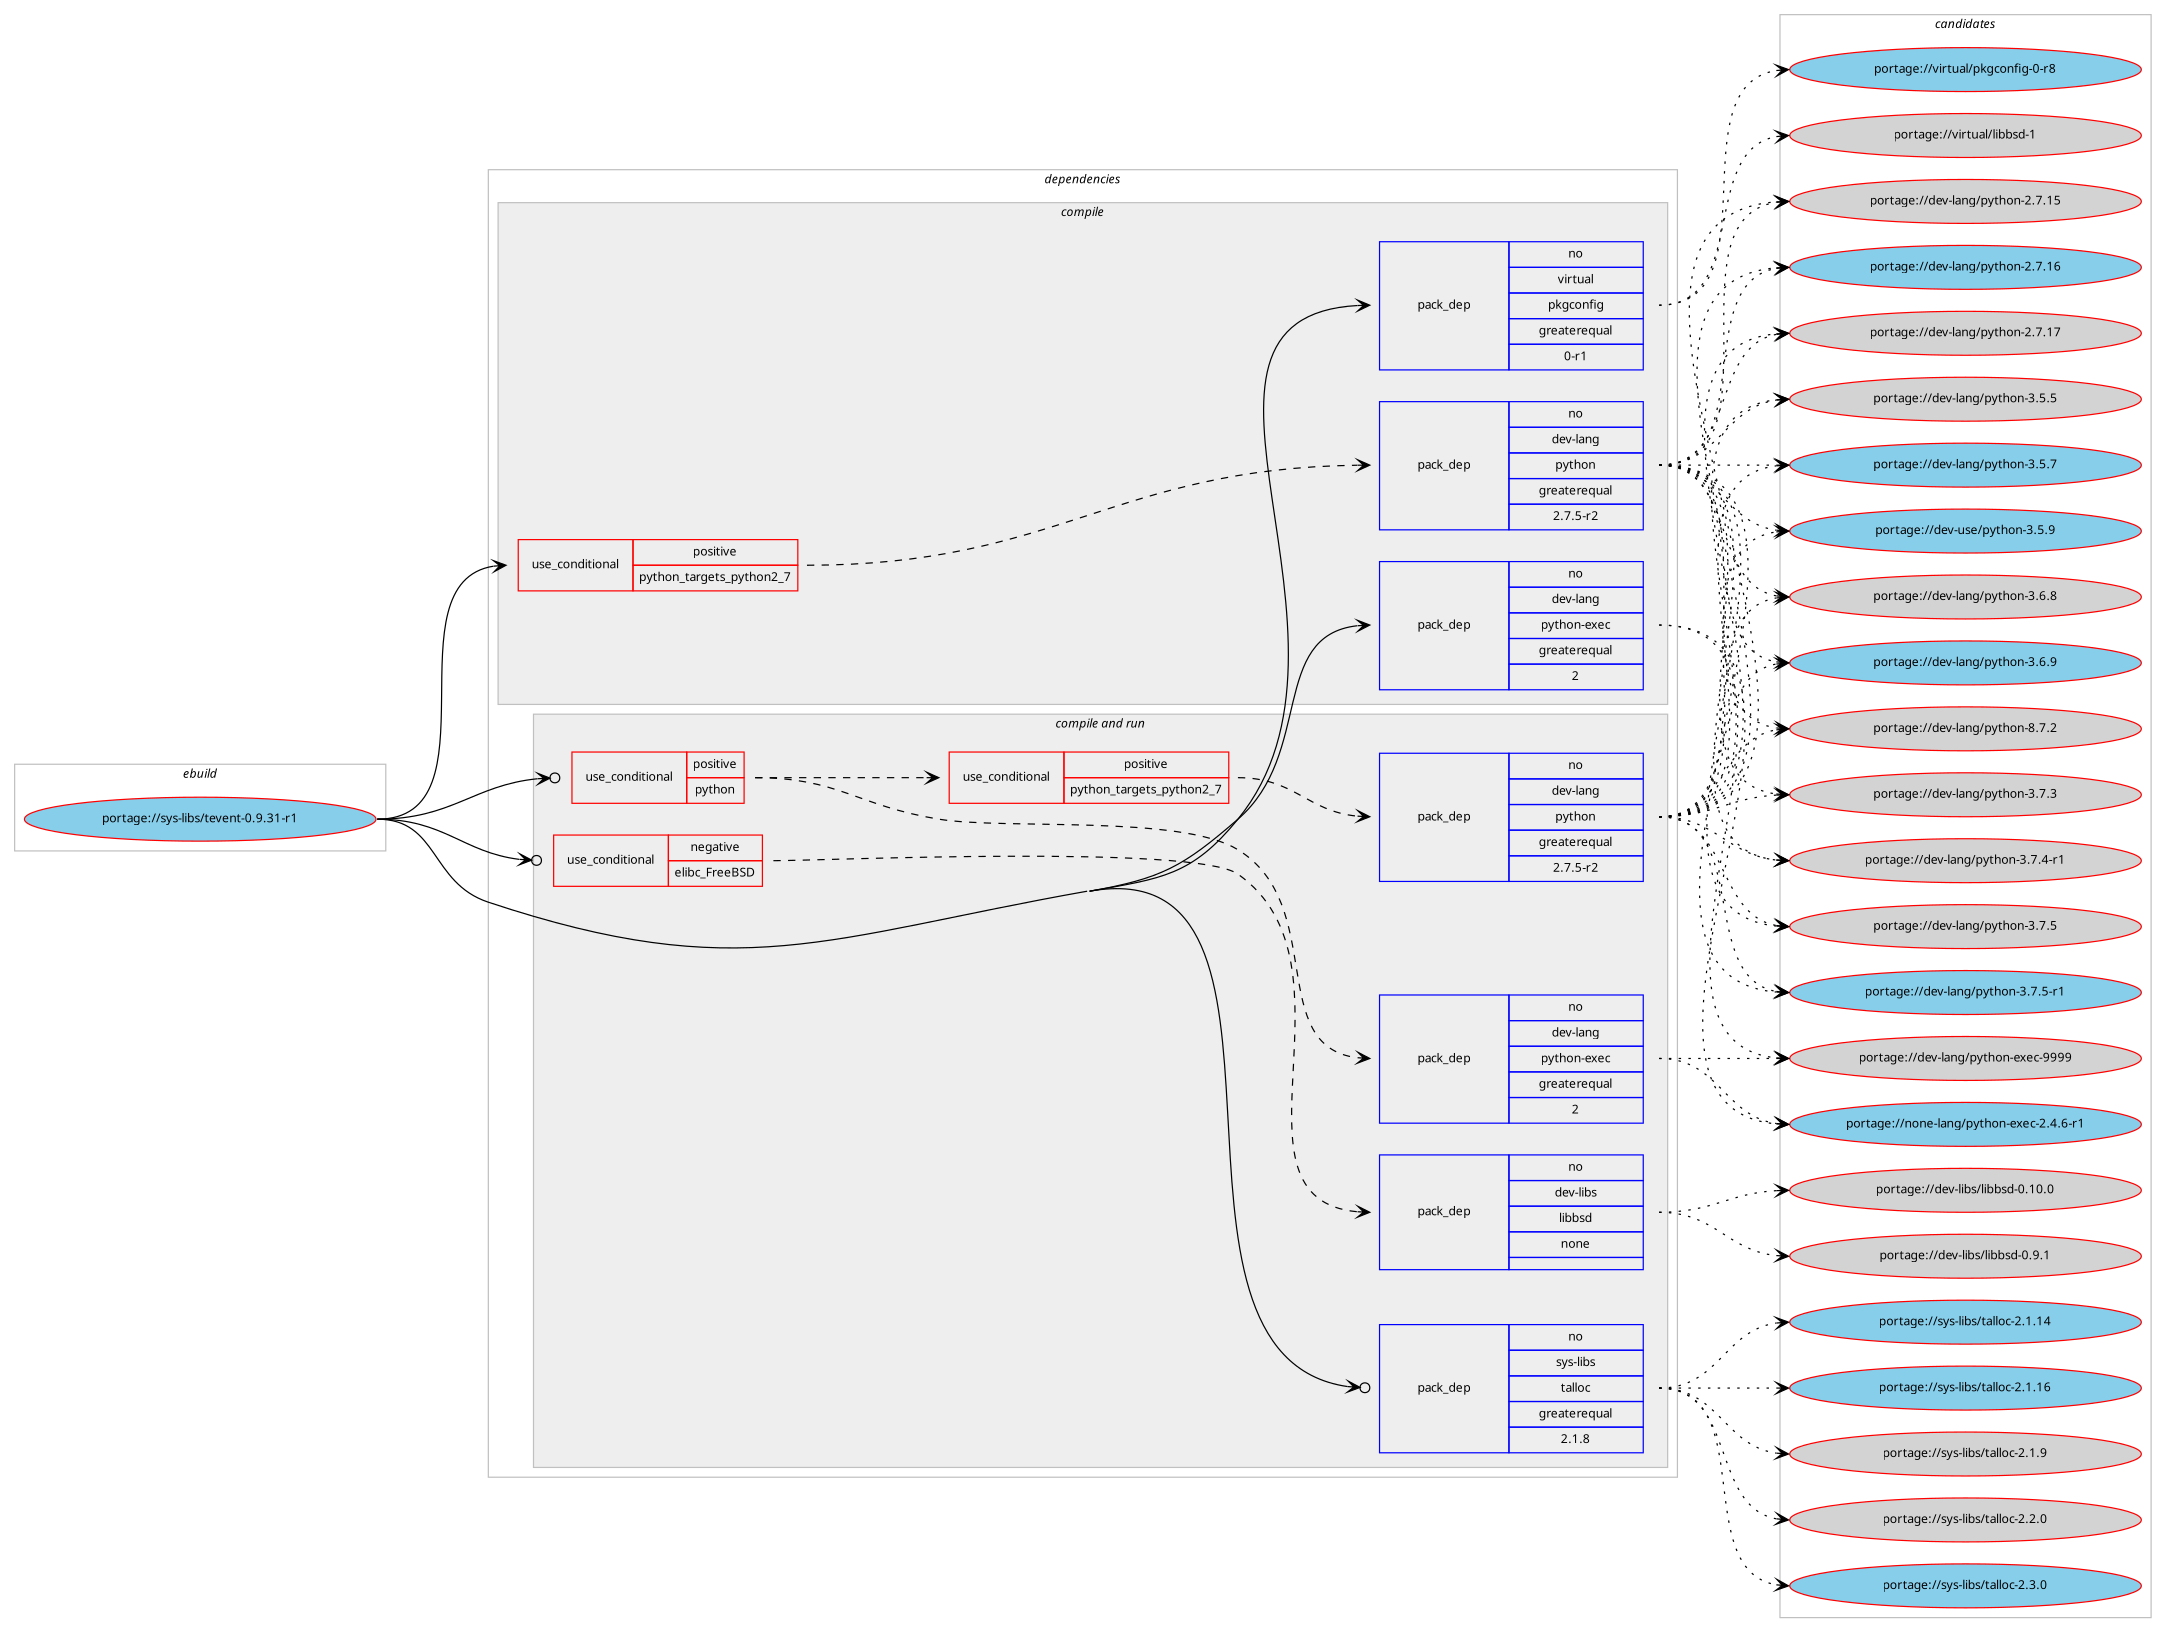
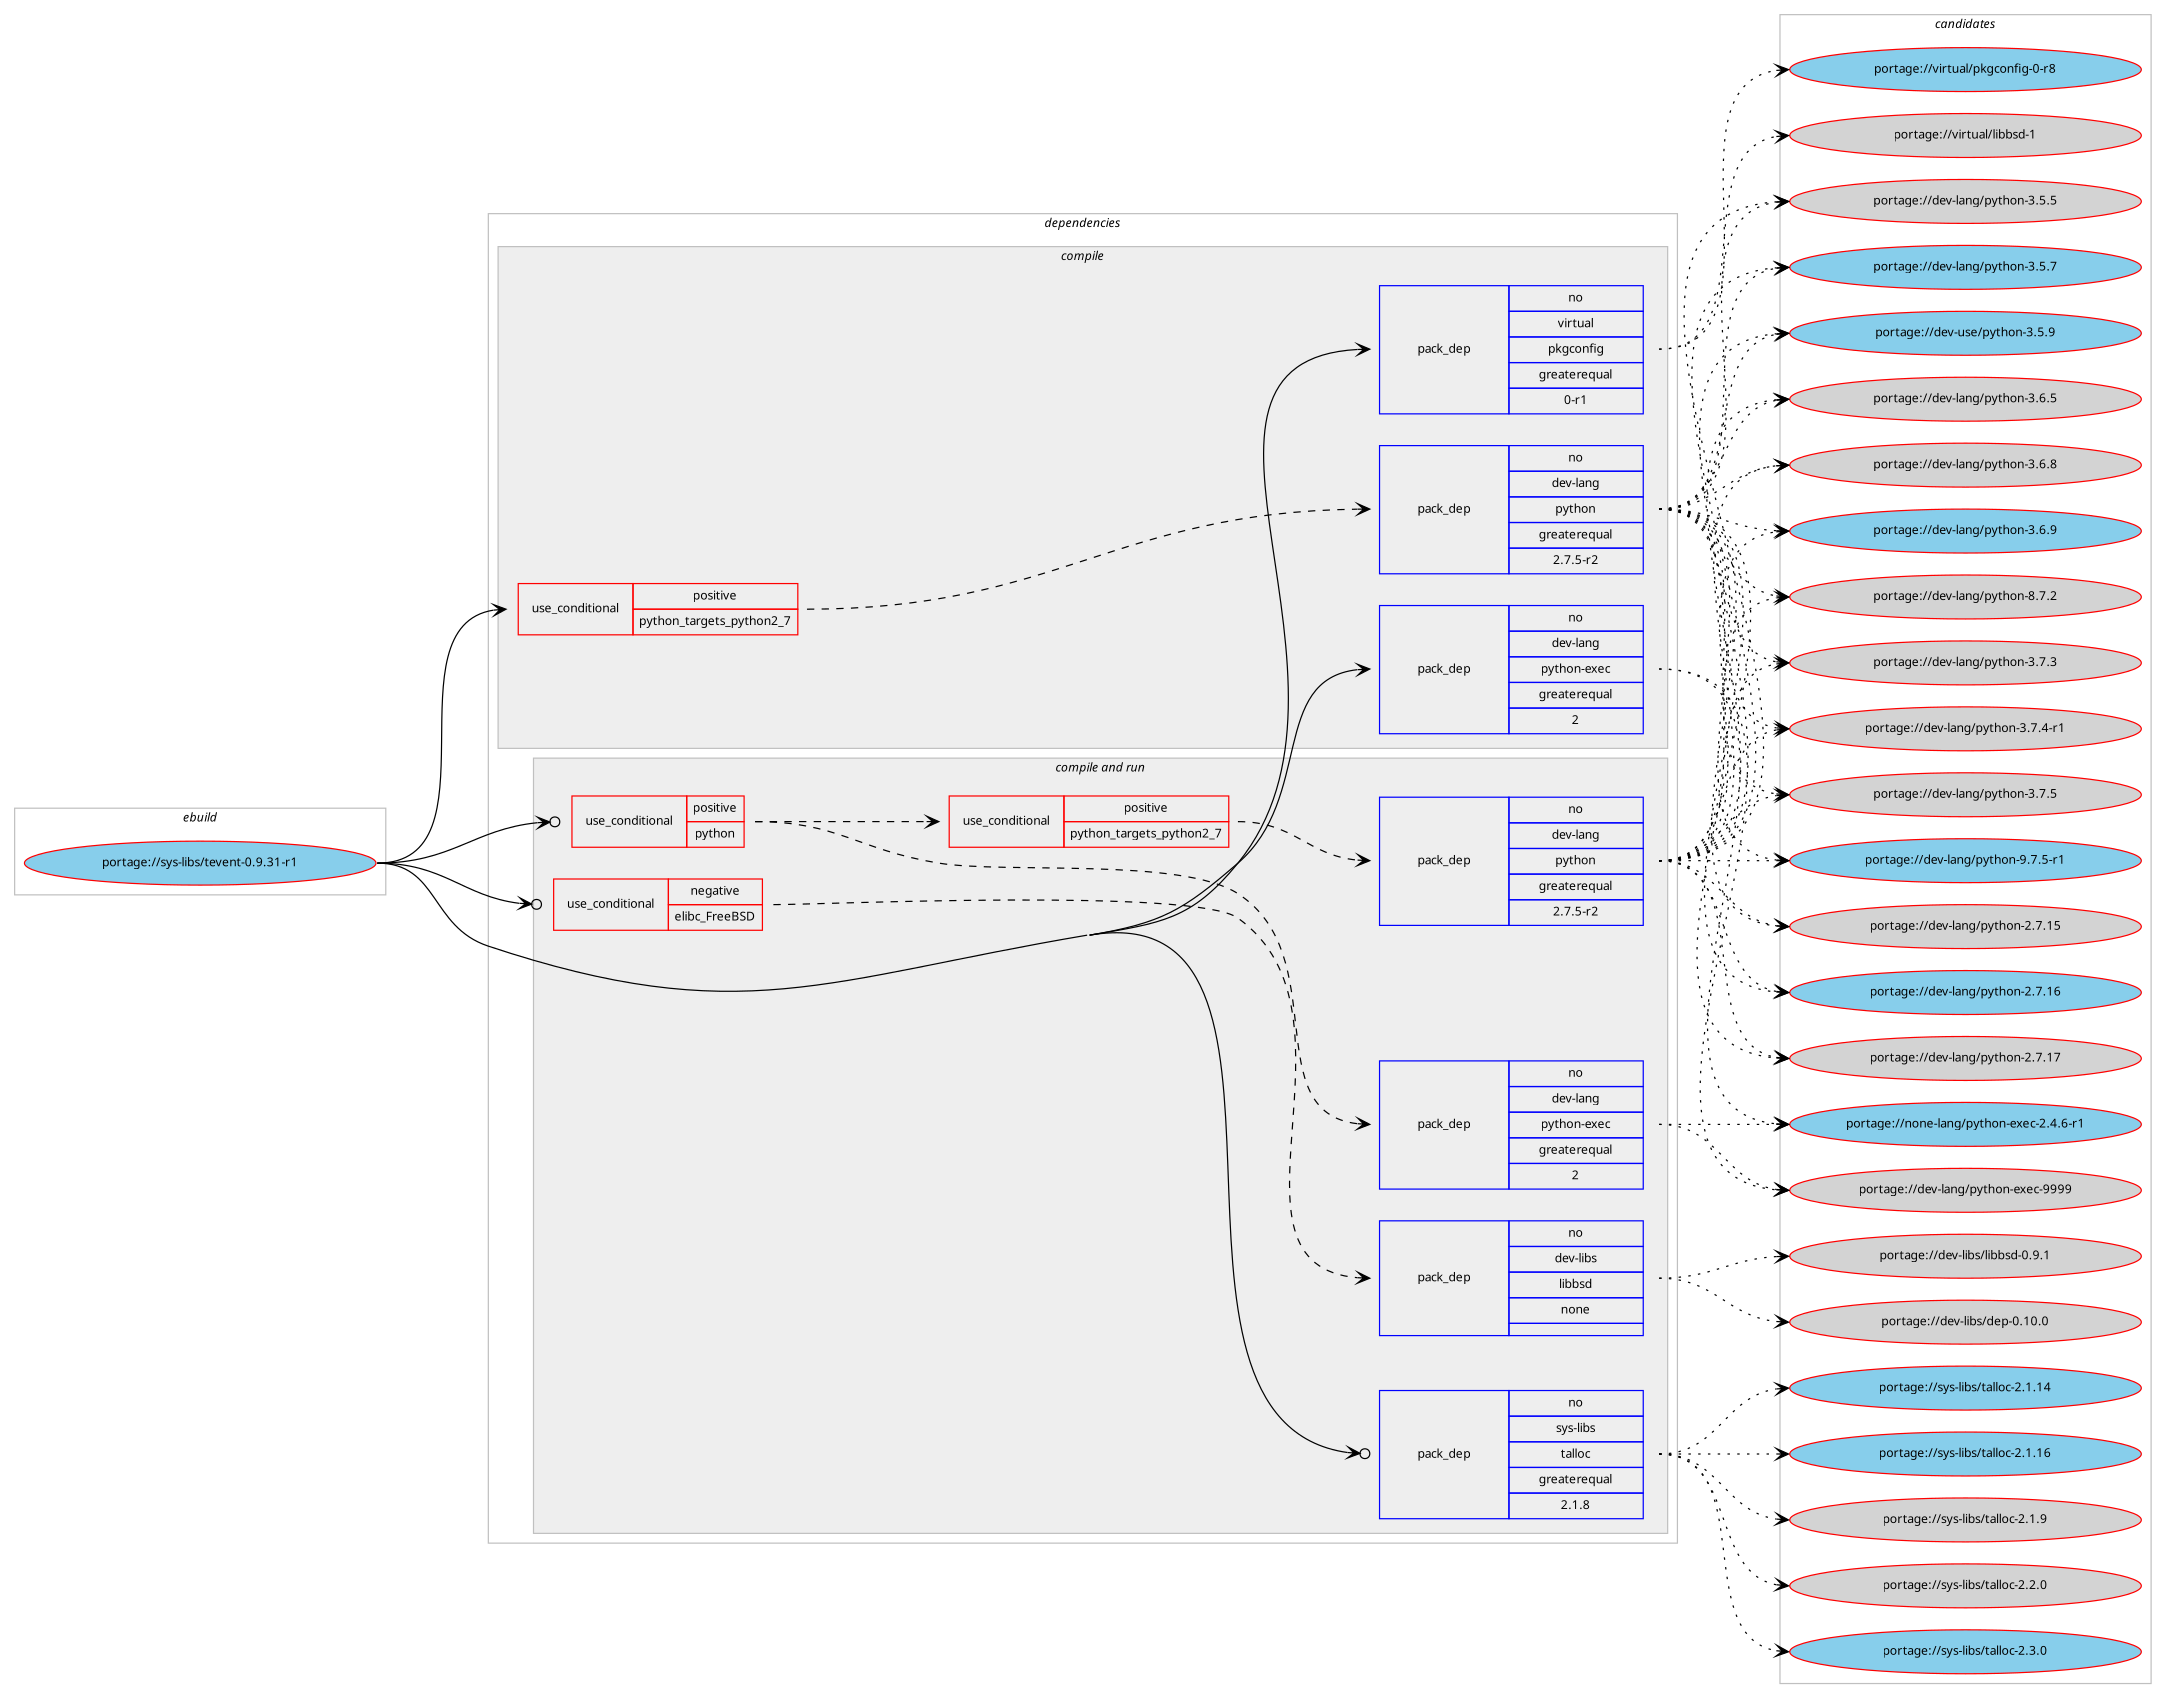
none -> (1966, 399)
(1966, 993) -> (1966, 861)
(1966, 1190) -> (1966, 1322)
